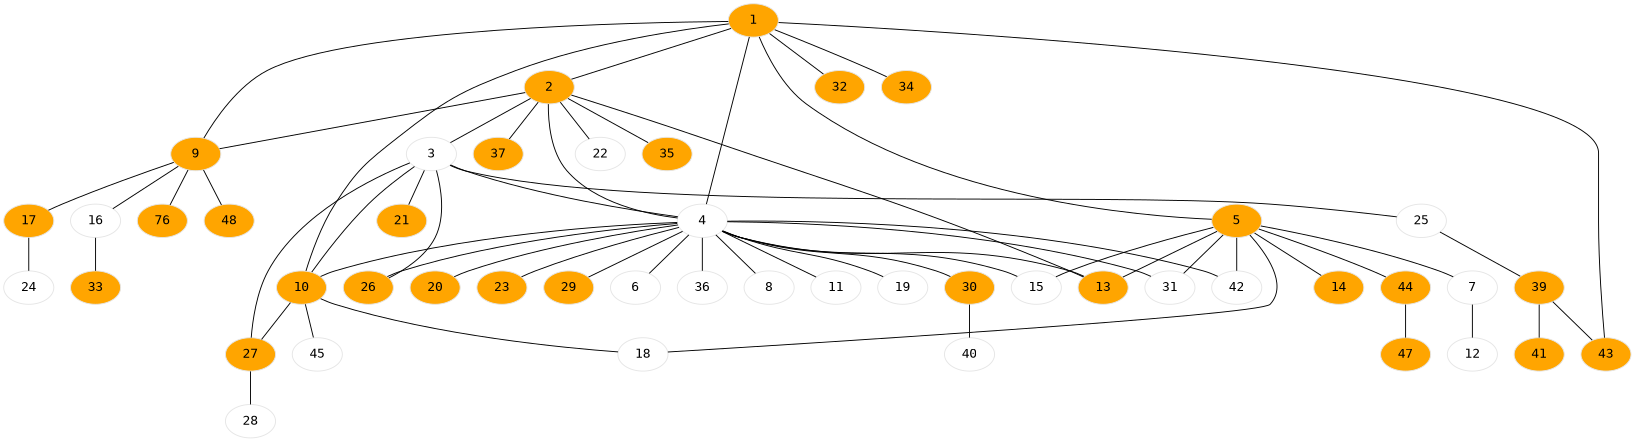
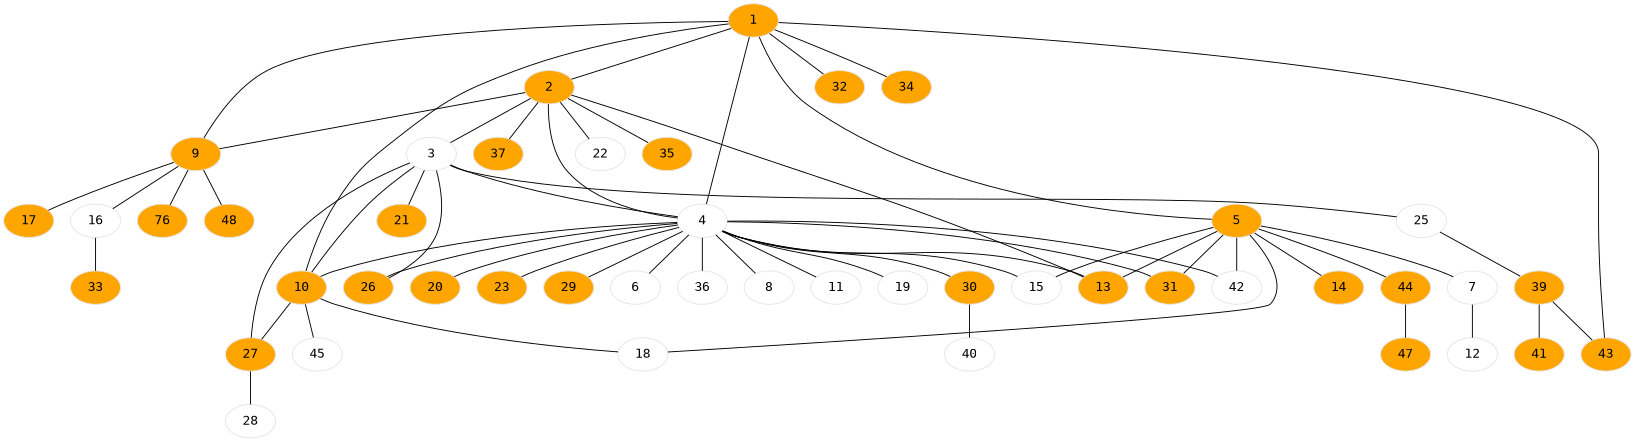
(29, 288) -> none
(1170, 288) -> (1170, 288)
